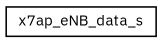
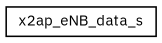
(81, 22) -> (81, 22)
